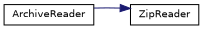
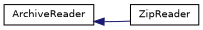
(107, 8) -> (117, 22)
